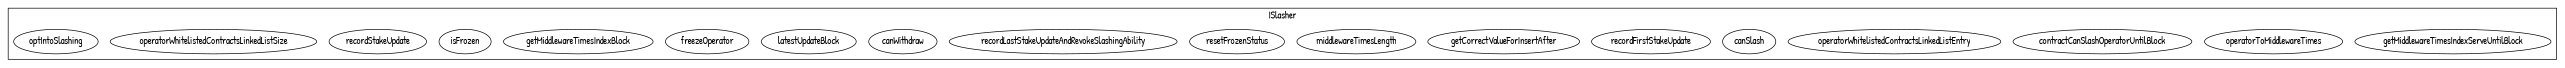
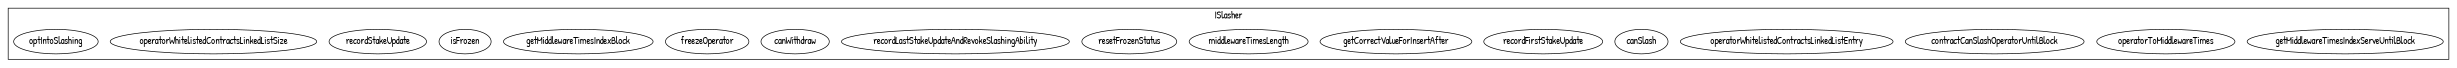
(809, 42) -> none
